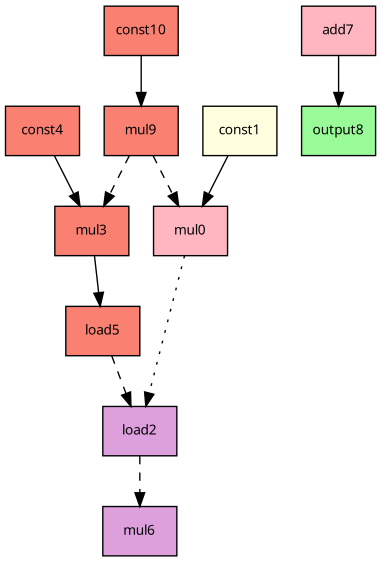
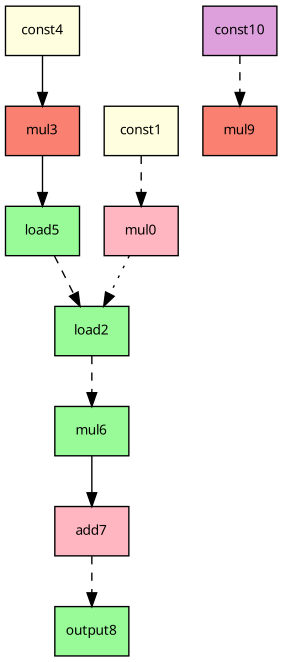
(141, 31) -> (240, 31)
(141, 74) -> (240, 74)
(339, 74) -> (92, 574)
(42, 131) -> (42, 31)
(120, 175) -> none
(163, 175) -> none
(218, 175) -> (141, 174)
(103, 331) -> (42, 231)
(140, 431) -> (92, 331)
none -> (92, 474)
(140, 531) -> (92, 431)
